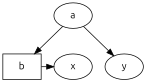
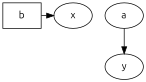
(51, 38) -> none
